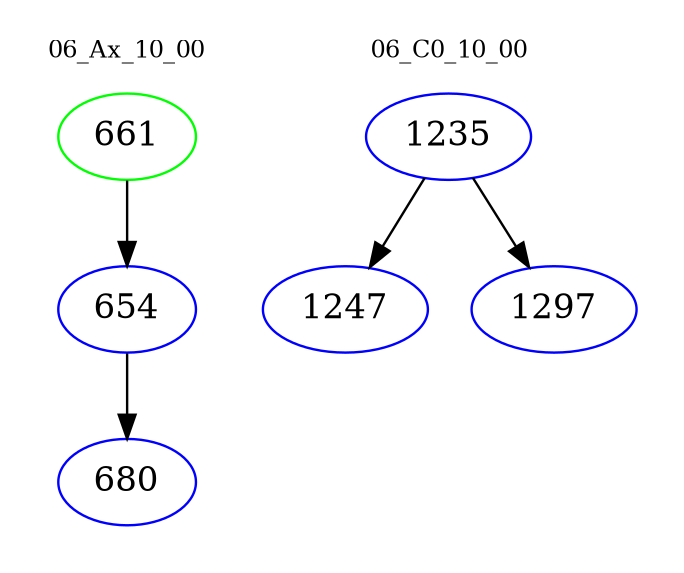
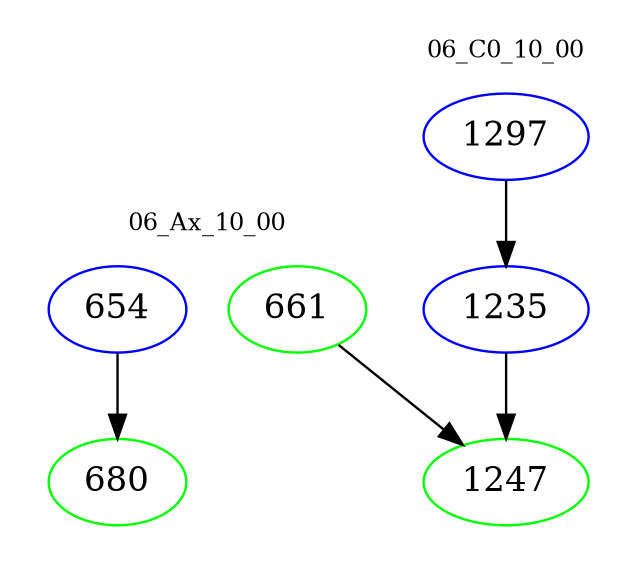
(127, 211) -> (370, 370)
(494, 212) -> (506, 211)
(345, 309) -> (506, 482)
(127, 482) -> (118, 482)
